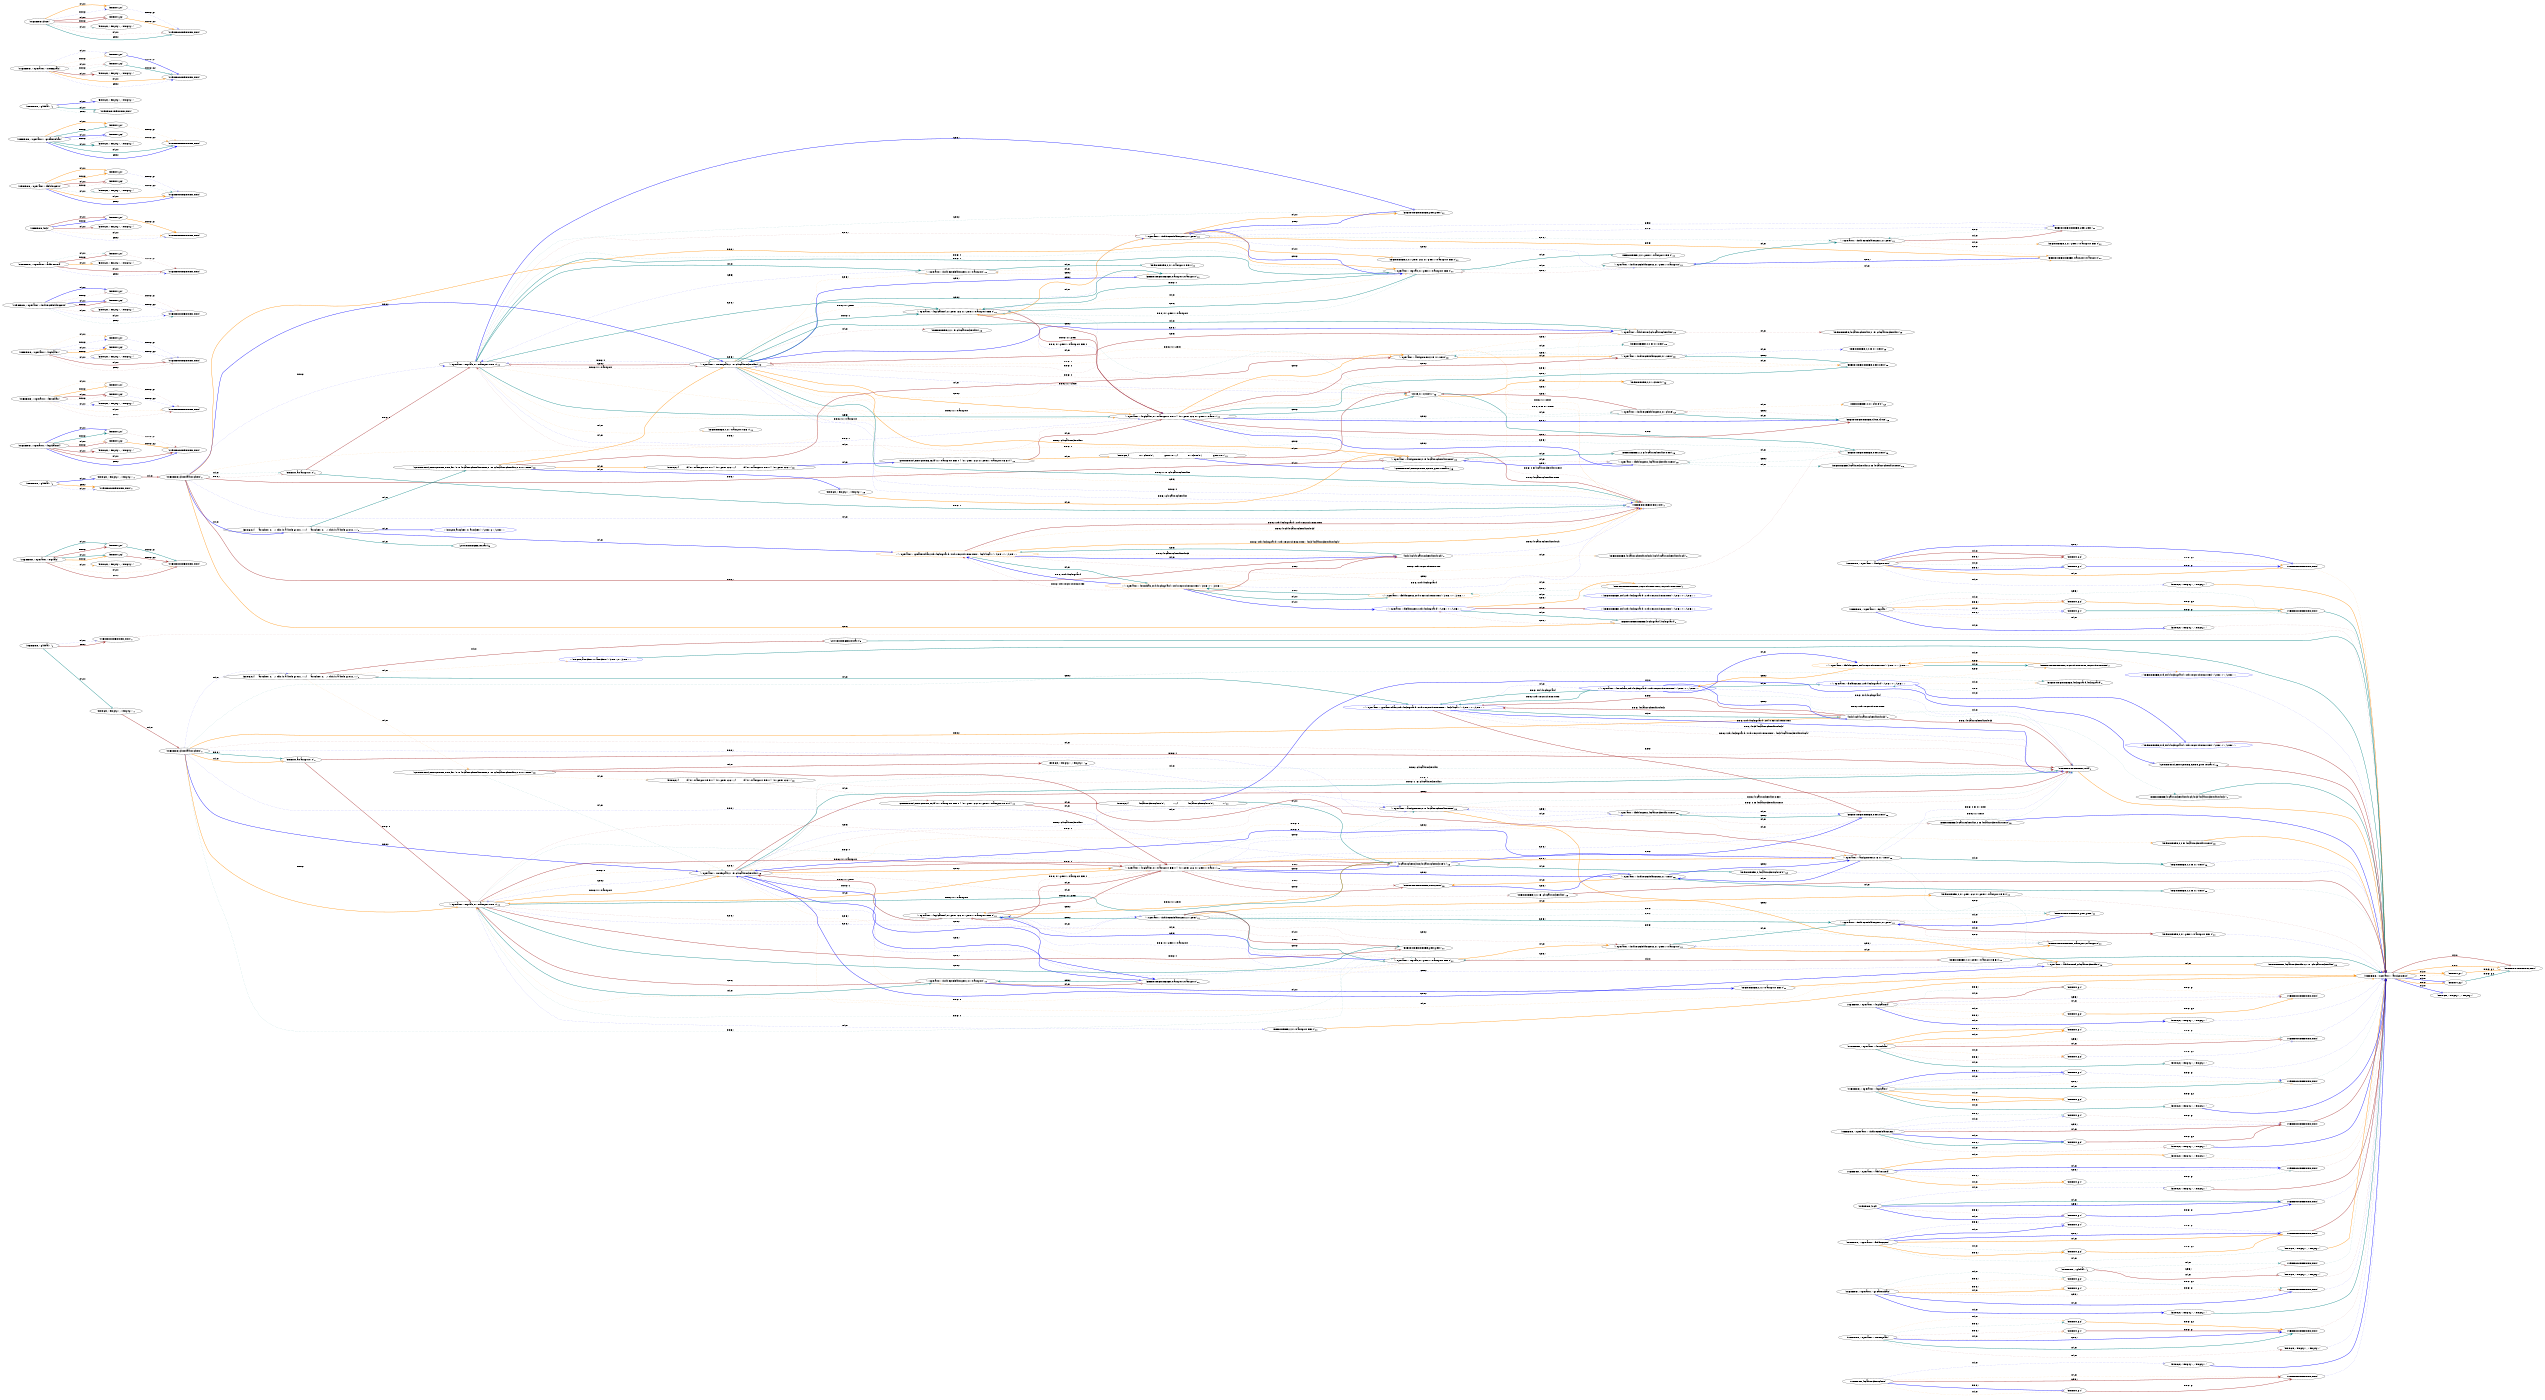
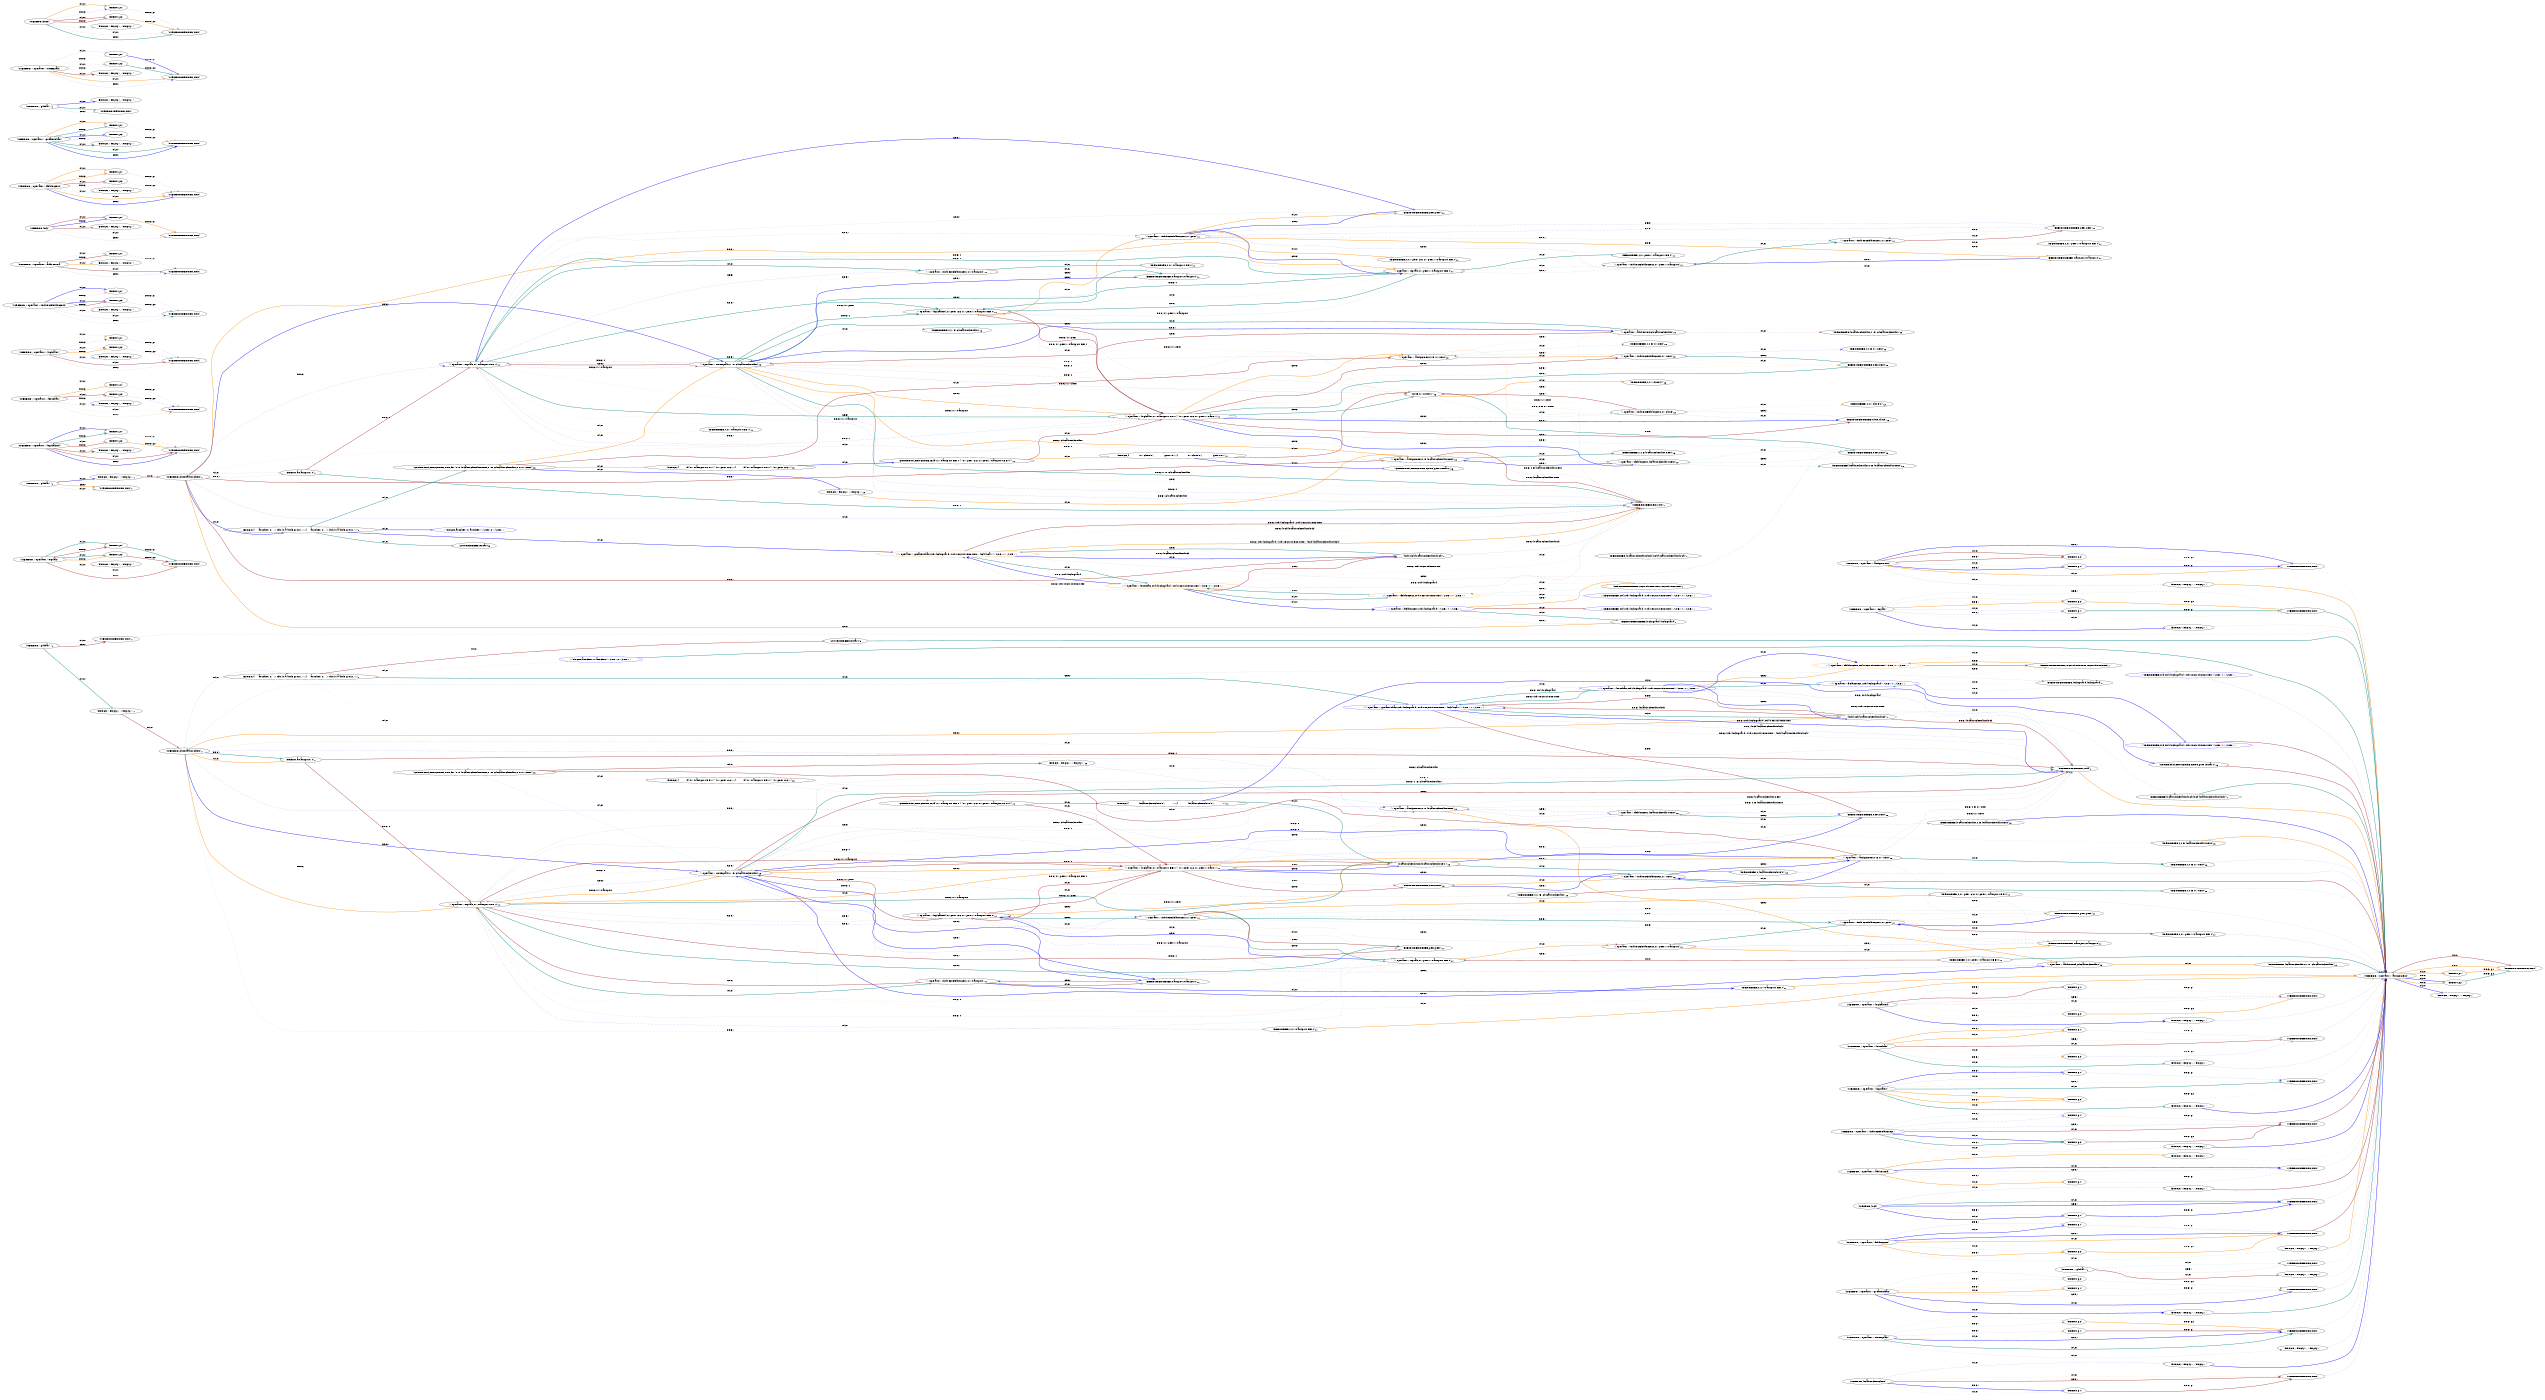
(1756, 418) -> (1756, 418)
